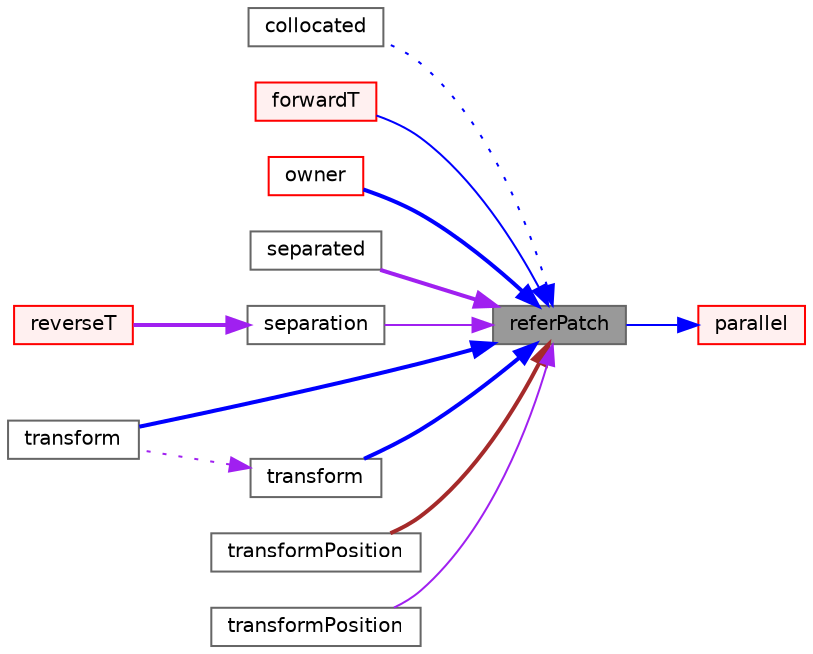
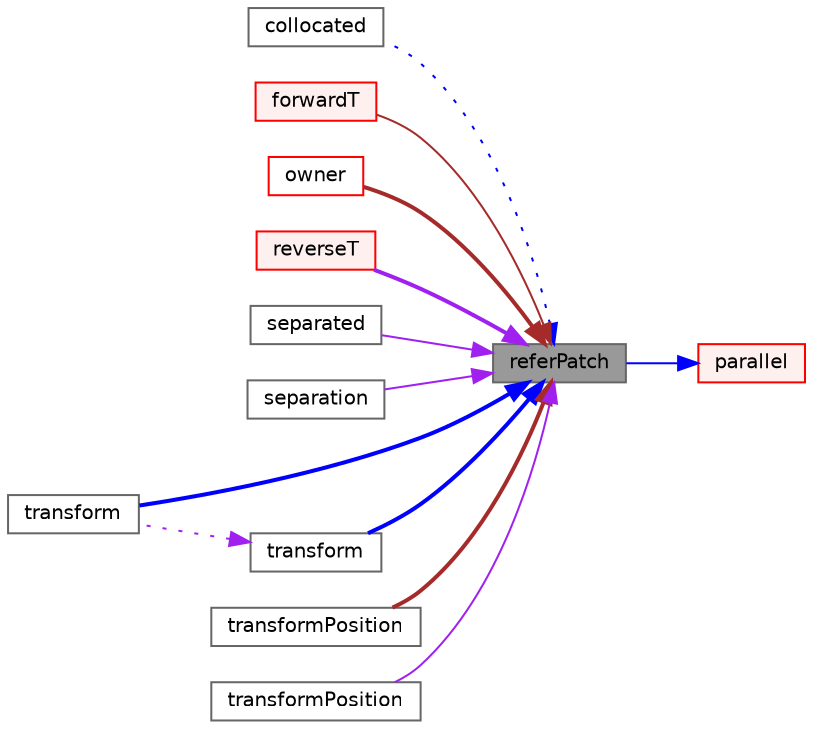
(472, 187) -> (479, 203)
(449, 232) -> (459, 243)
(428, 285) -> (427, 342)
(180, 325) -> (442, 299)
